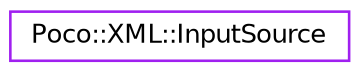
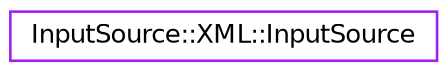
(180, 36) -> (224, 36)
